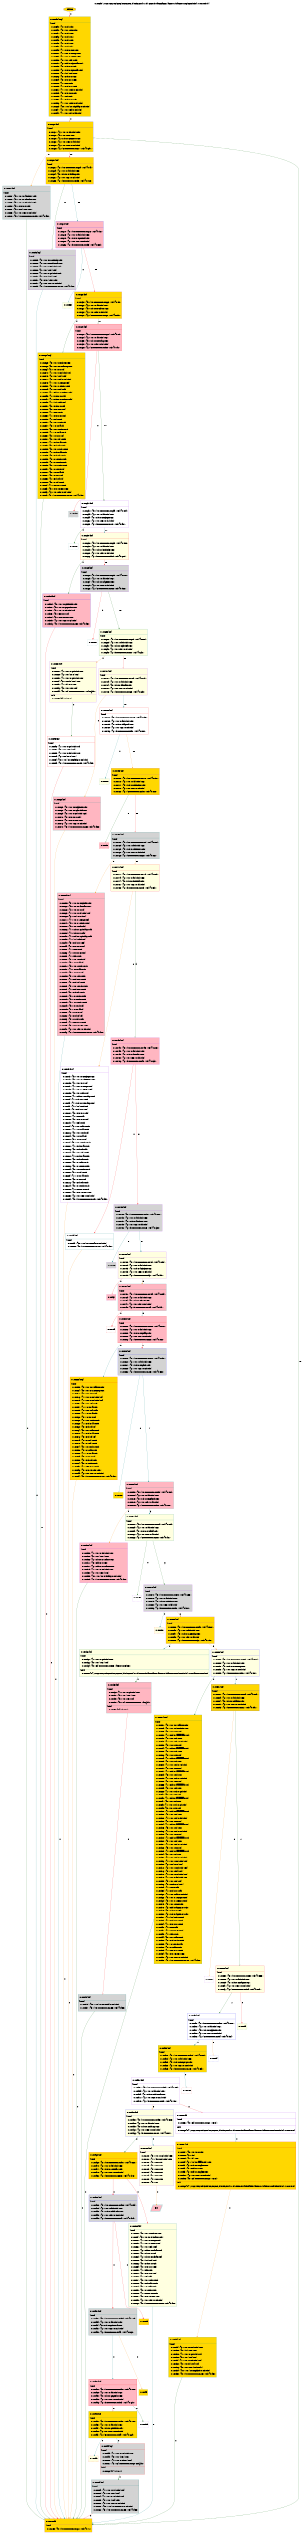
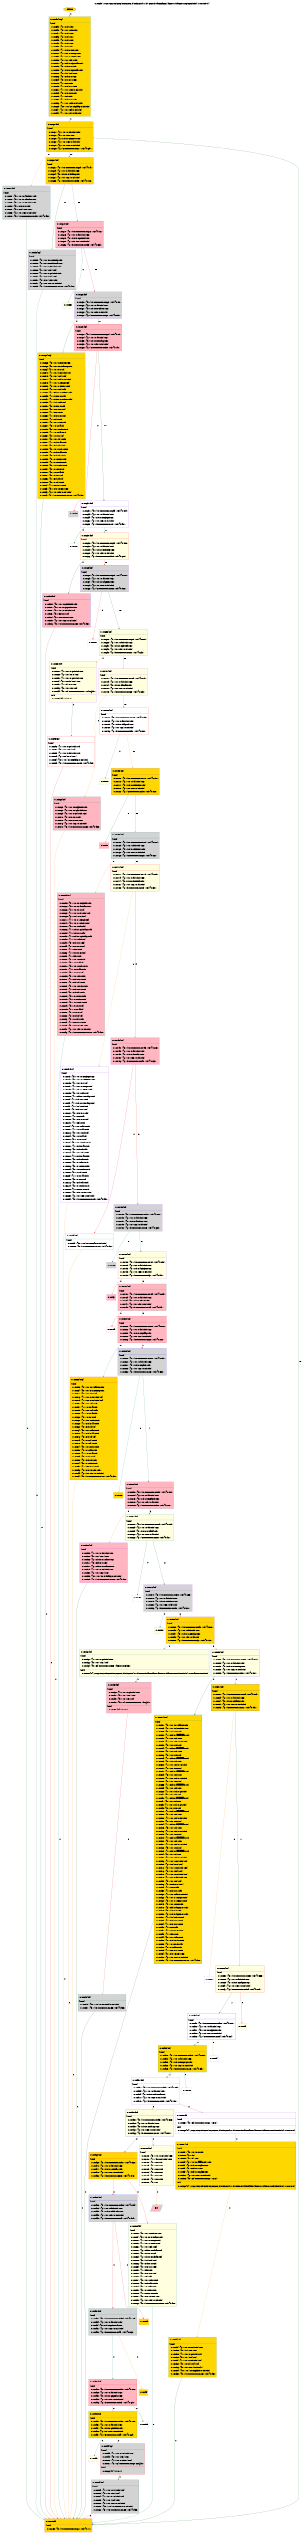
(98, 305) -> (98, 305)
none -> (169, 2074)
